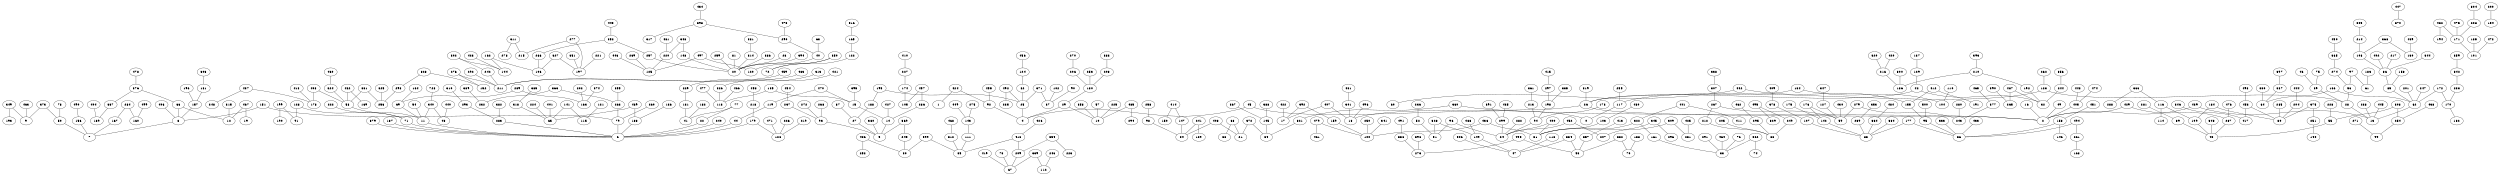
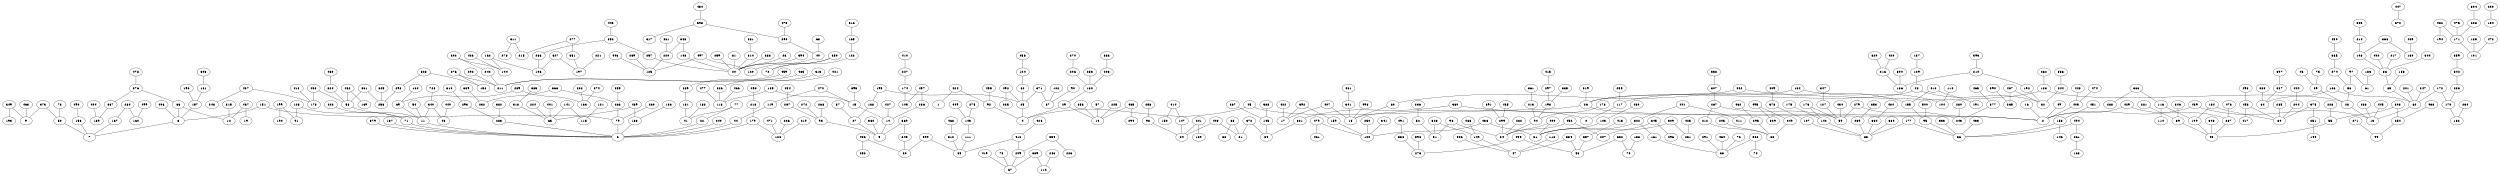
(582, 55) -> (573, 48)
none -> (2465, 105)
none -> (1371, 112)
(2212, 113) -> (2178, 114)
